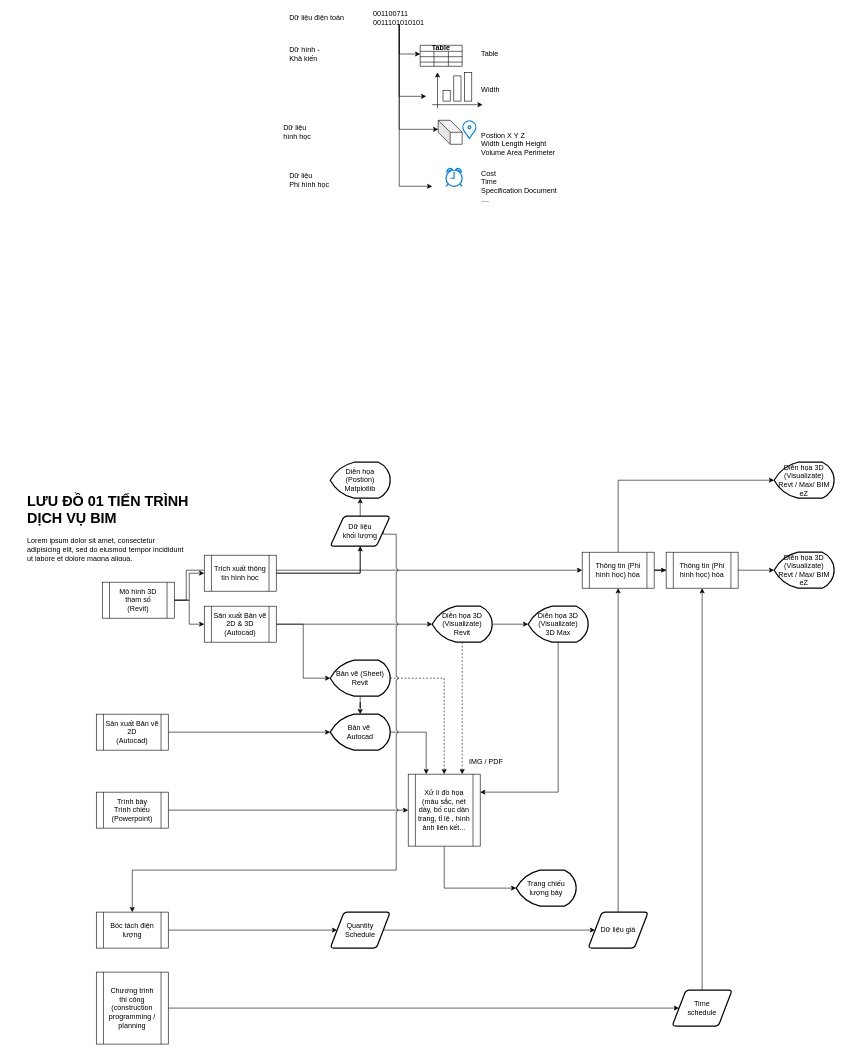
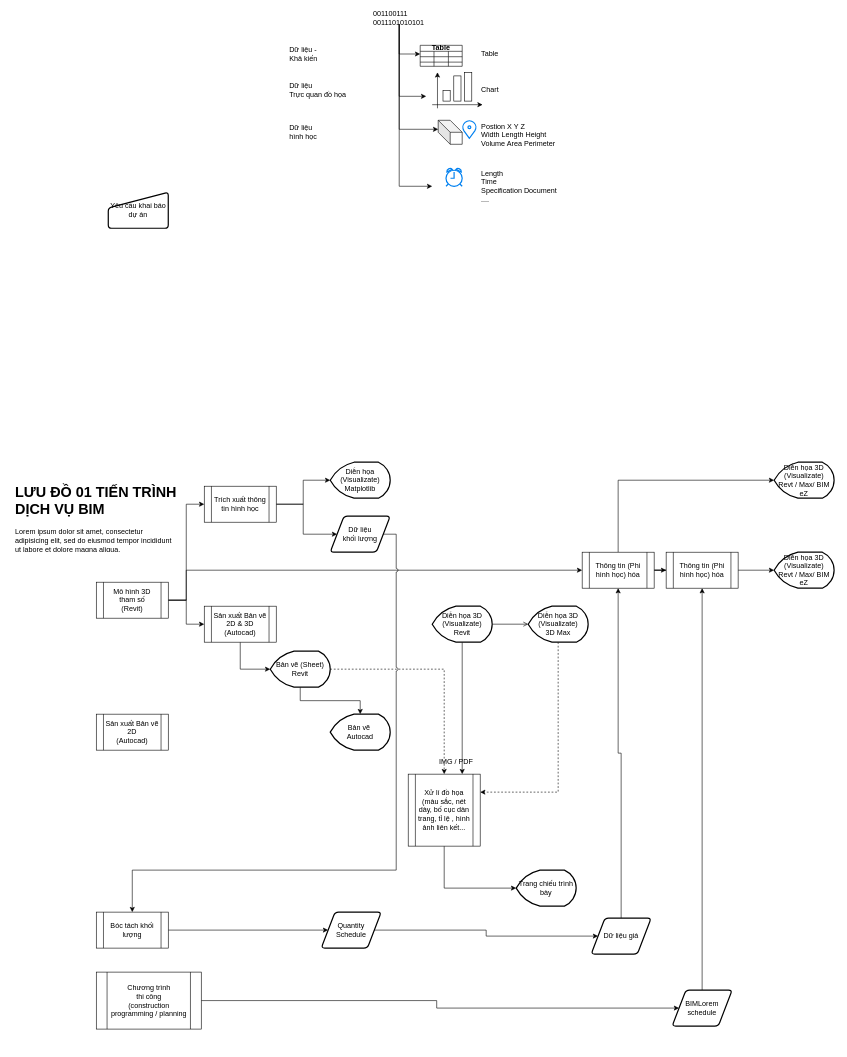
(330, 18) -> none
(400, 18) -> (400, 18)
(306, 54) -> (304, 54)
none -> (330, 90)
(491, 90) -> (492, 90)
(309, 132) -> (315, 132)
(522, 144) -> (522, 135)
(315, 180) -> none
(522, 186) -> (522, 186)
none -> (138, 210)
(360, 480) -> (360, 480)
(108, 525) -> (96, 516)
(360, 531) -> (360, 534)
(240, 573) -> (240, 504)
(138, 600) -> (132, 600)
(426, 624) -> none
(522, 624) -> (524, 624)
(360, 678) -> (300, 669)
(462, 704) -> (462, 704)
(324, 732) -> none
(558, 754) -> (558, 754)
(486, 762) -> (456, 762)
(426, 768) -> none
(132, 810) -> none
(401, 810) -> none
(546, 888) -> (546, 888)
(132, 930) -> (132, 930)
(360, 930) -> (351, 930)
(618, 930) -> (621, 936)
(132, 1008) -> (149, 1001)
(702, 1008) -> (702, 1008)
